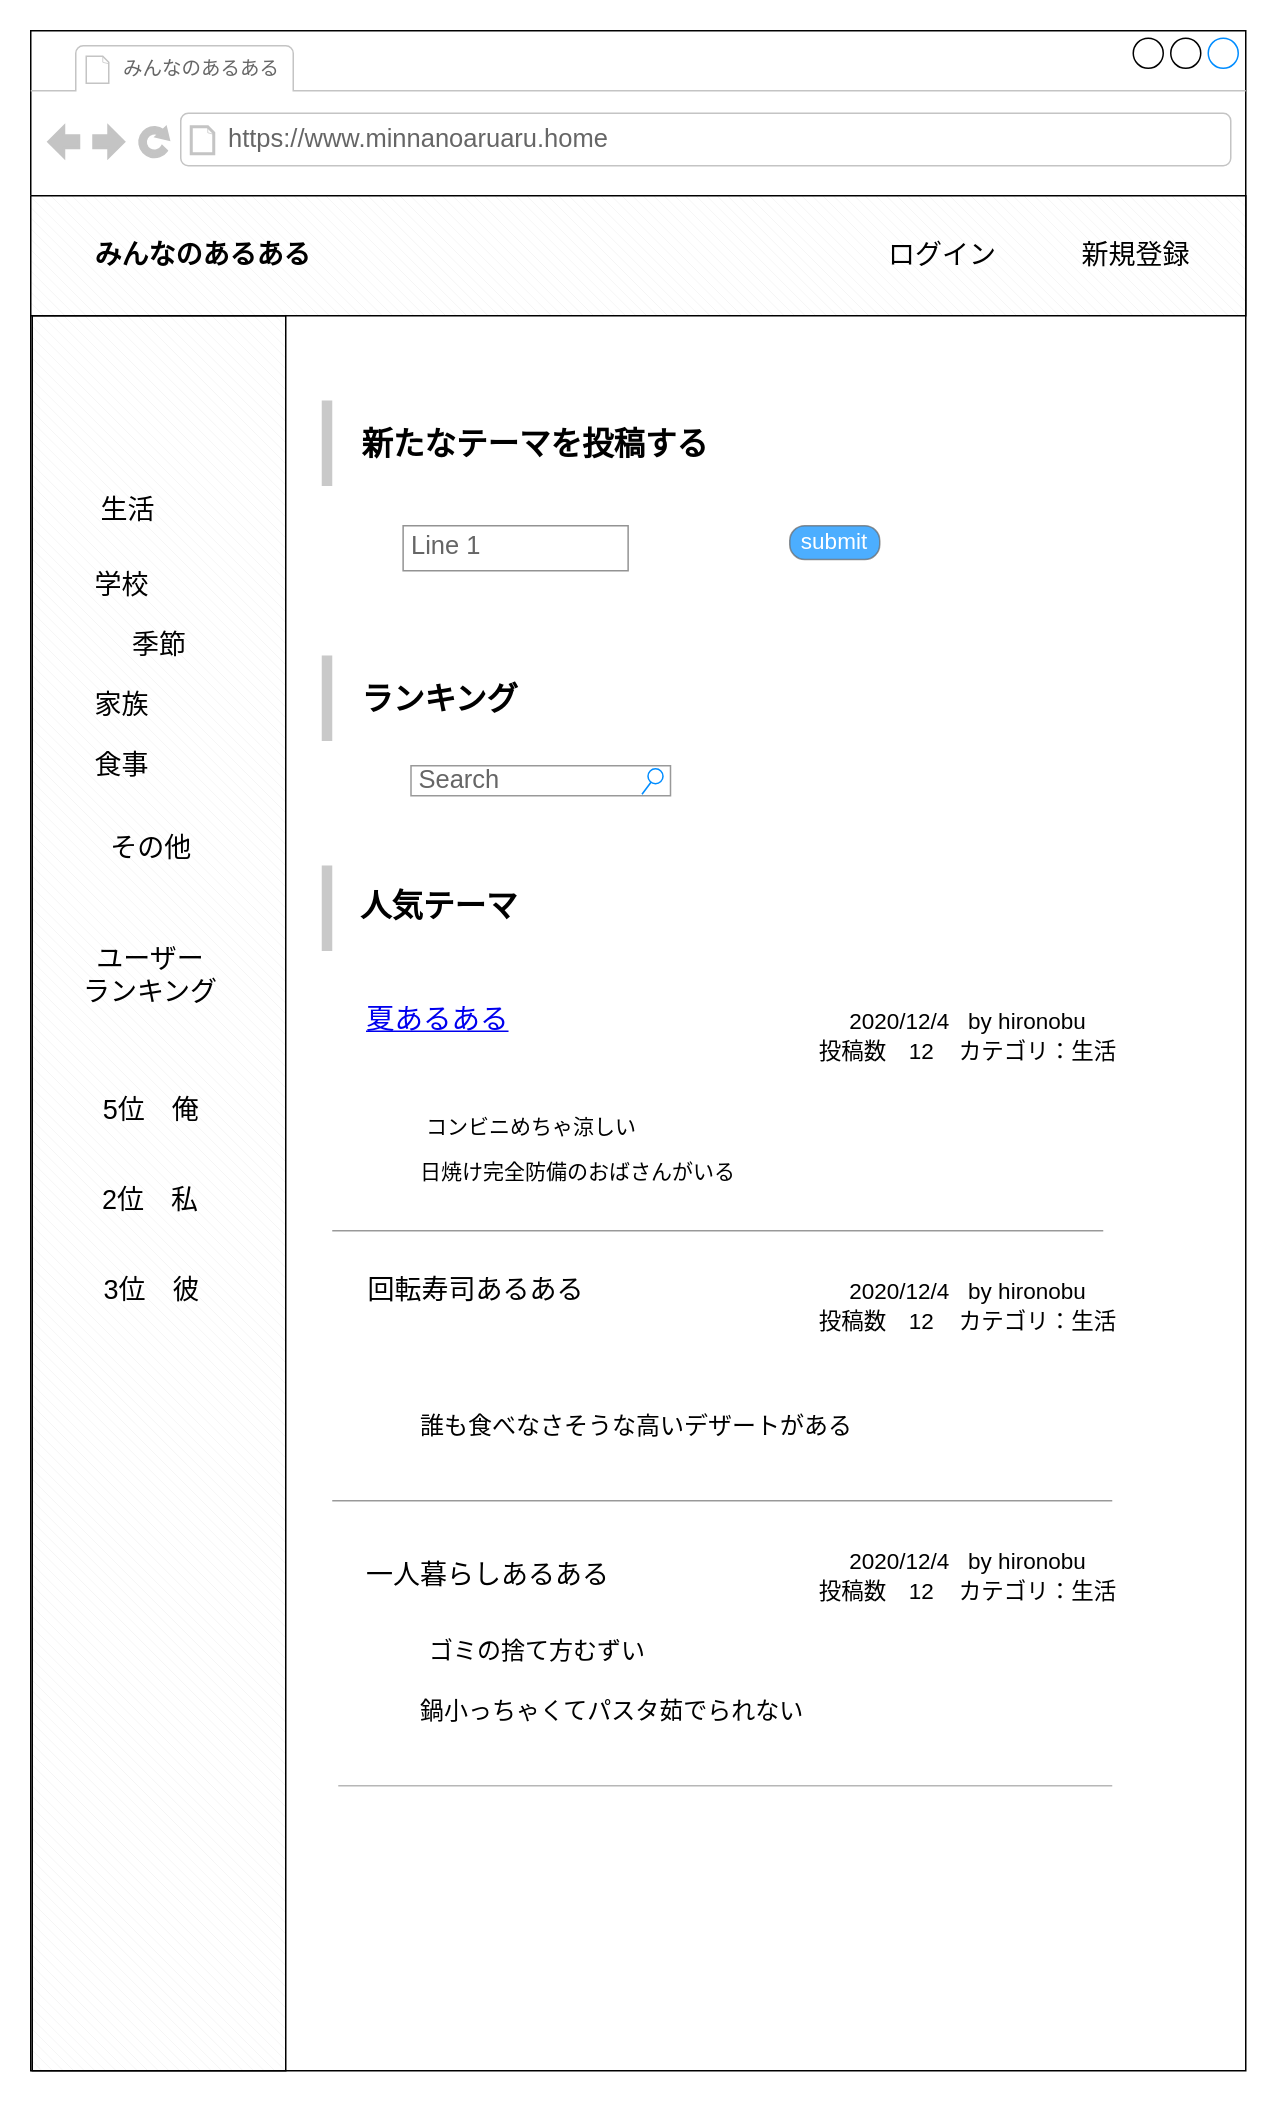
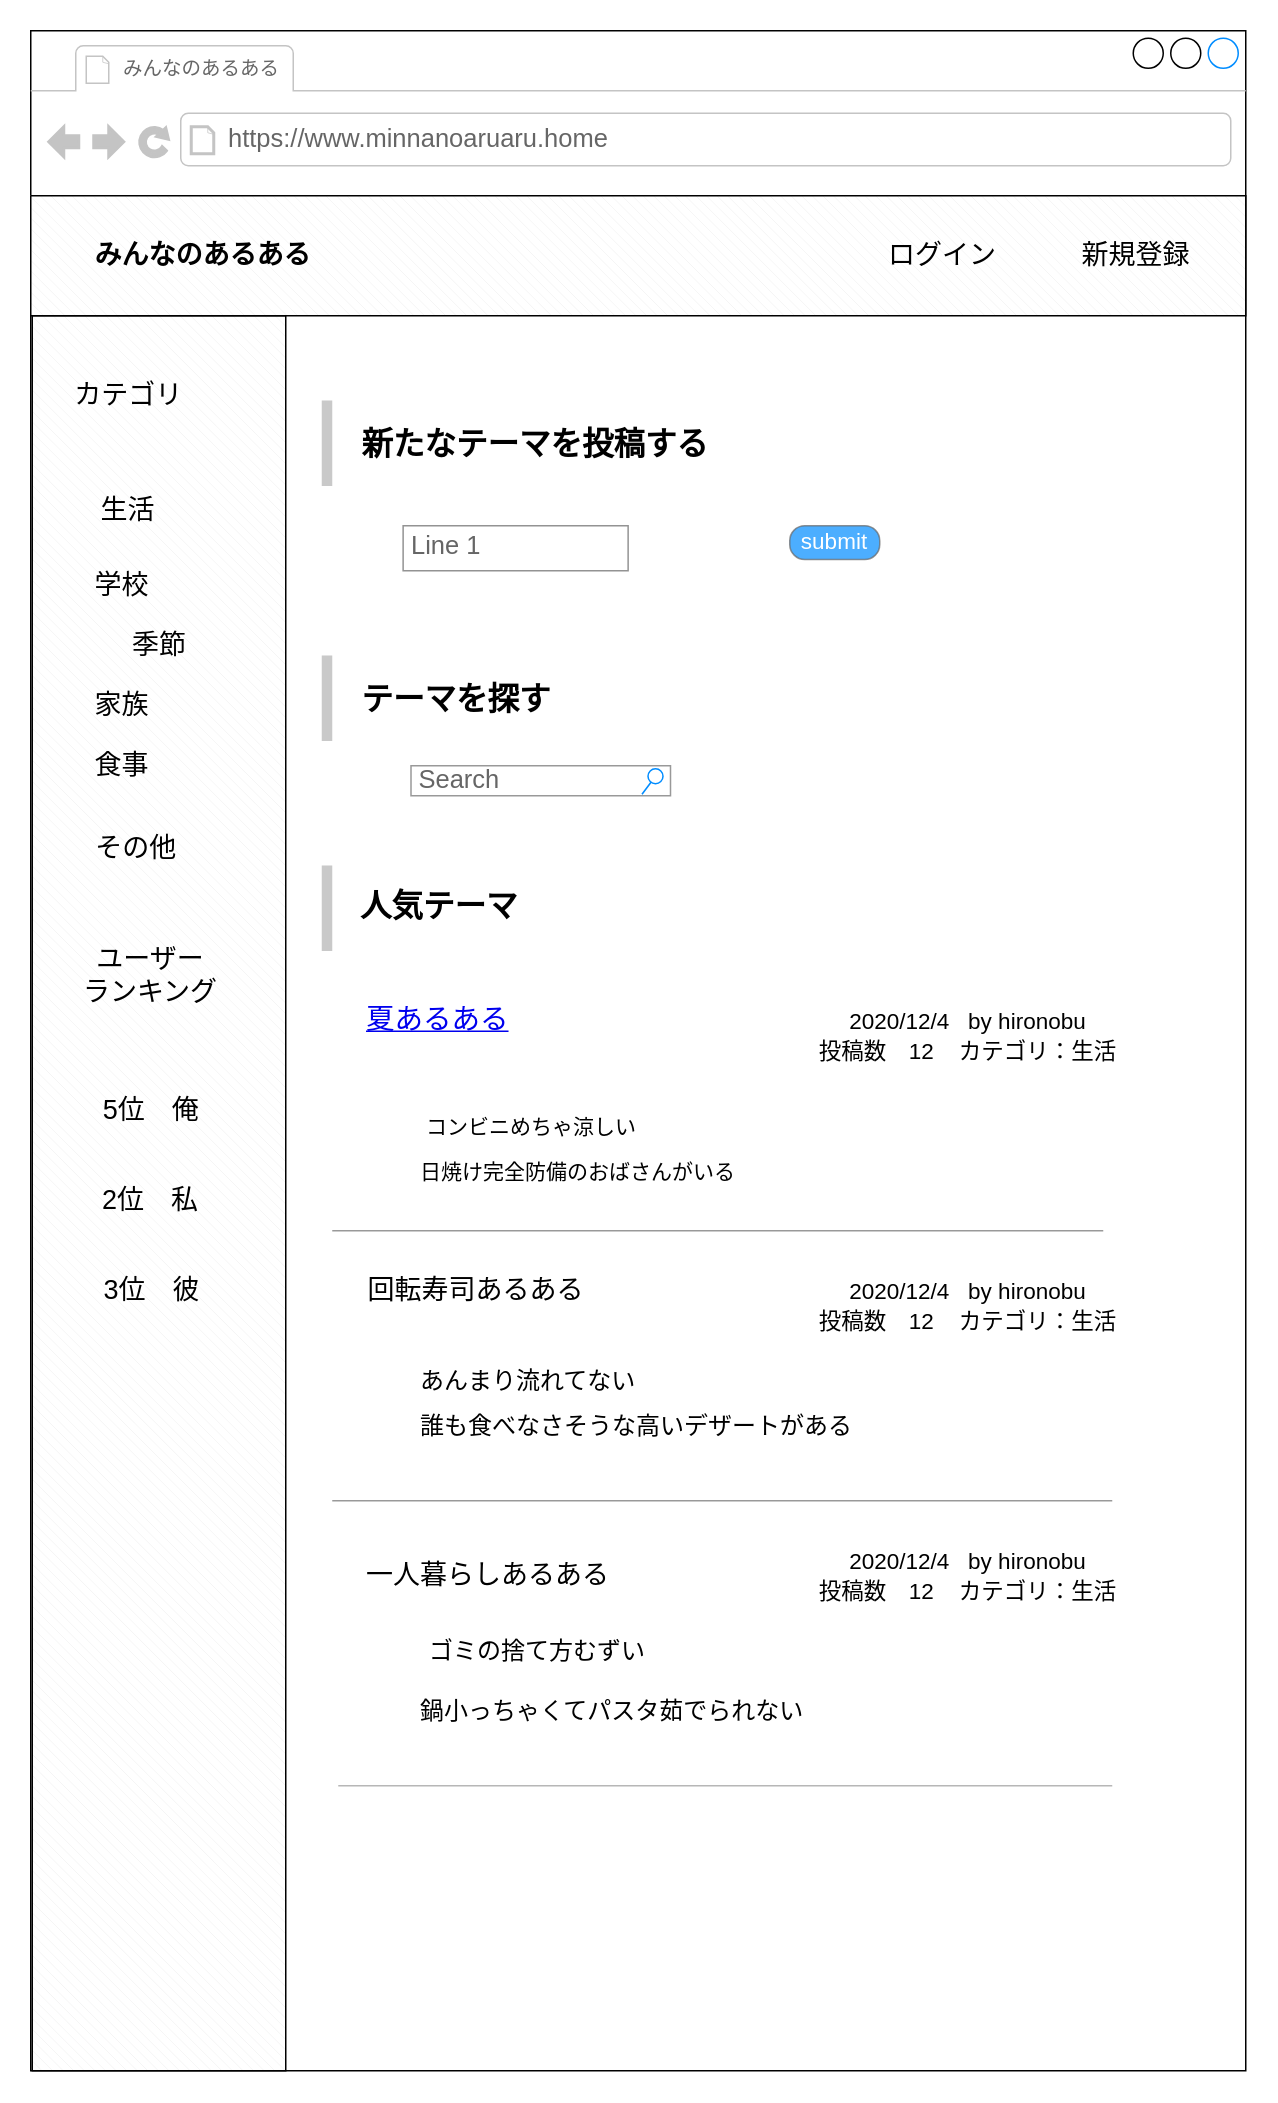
none -> (128, 395)
(441, 698) -> (457, 698)
(152, 848) -> (137, 848)
none -> (541, 1381)
